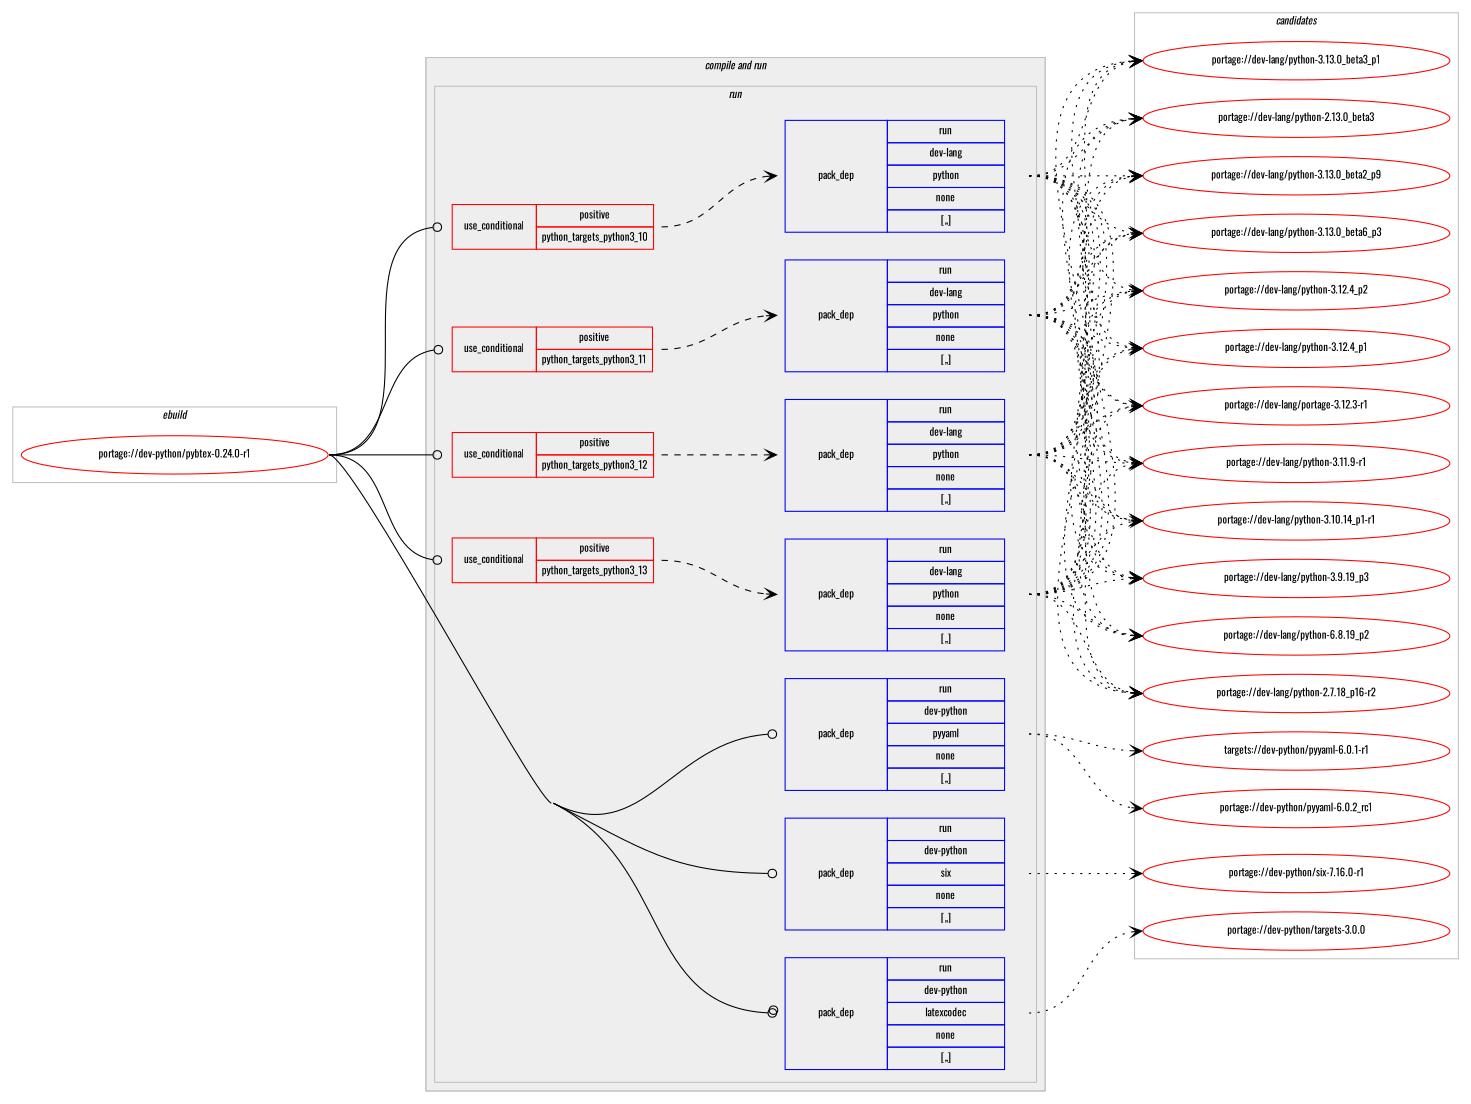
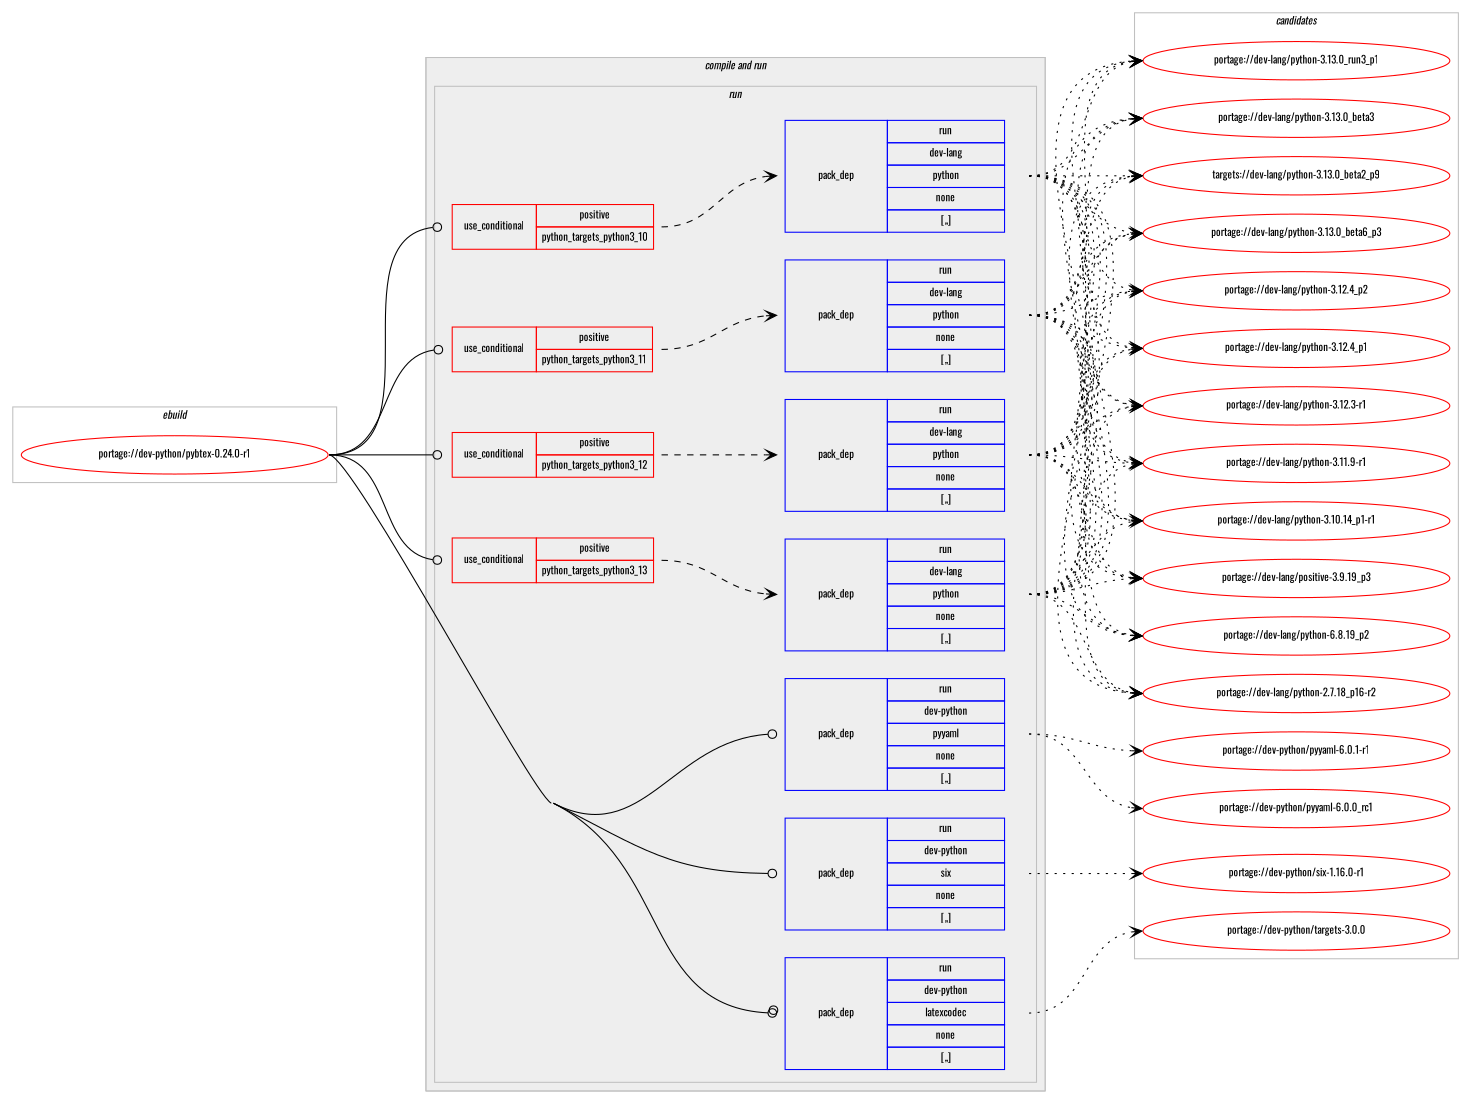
(1296, 61) -> (1296, 61)
(1296, 118) -> (1296, 118)
(1296, 176) -> (1296, 176)
(1296, 406) -> (1296, 406)
(1296, 578) -> (1296, 578)
(1296, 751) -> (1296, 751)
(1296, 809) -> (1296, 809)
(1296, 874) -> (1296, 874)
